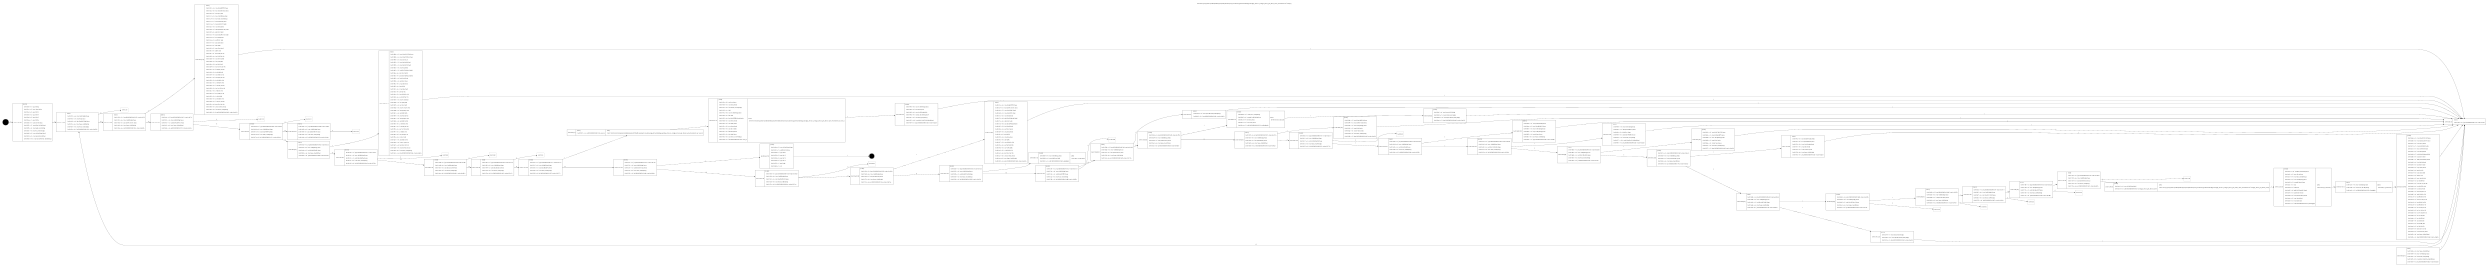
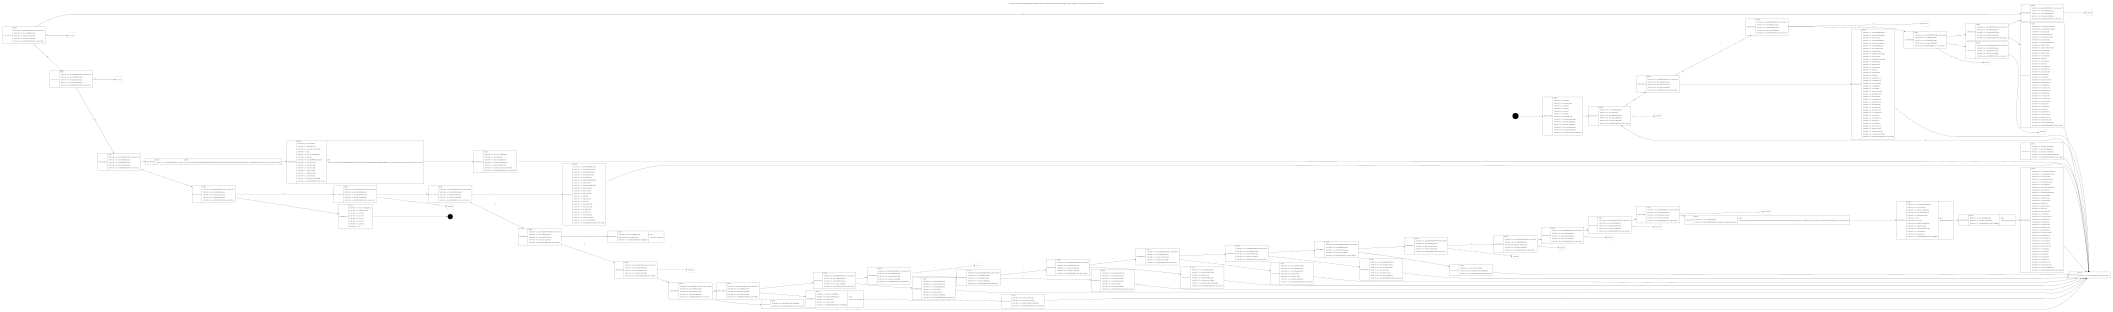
(400, 162) -> (1027, 15)
